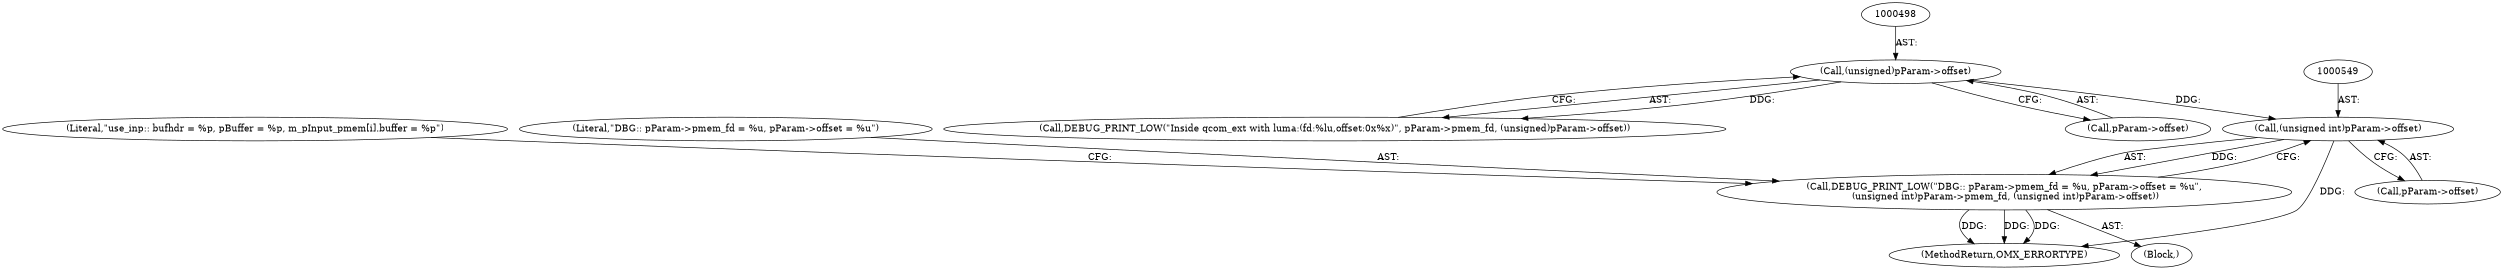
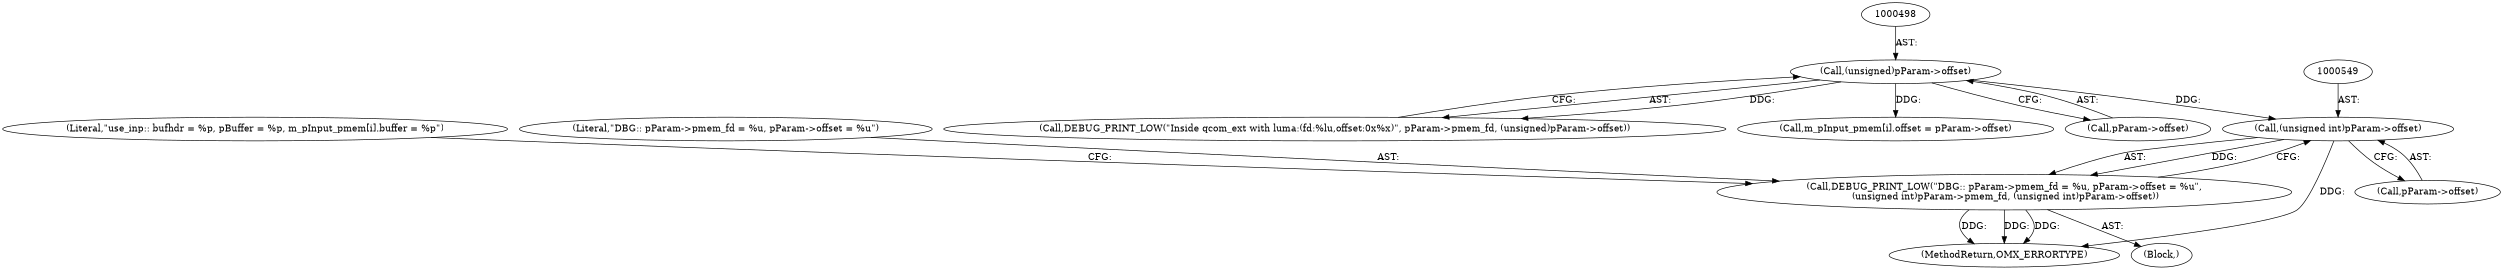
none -> (1896, 129)
